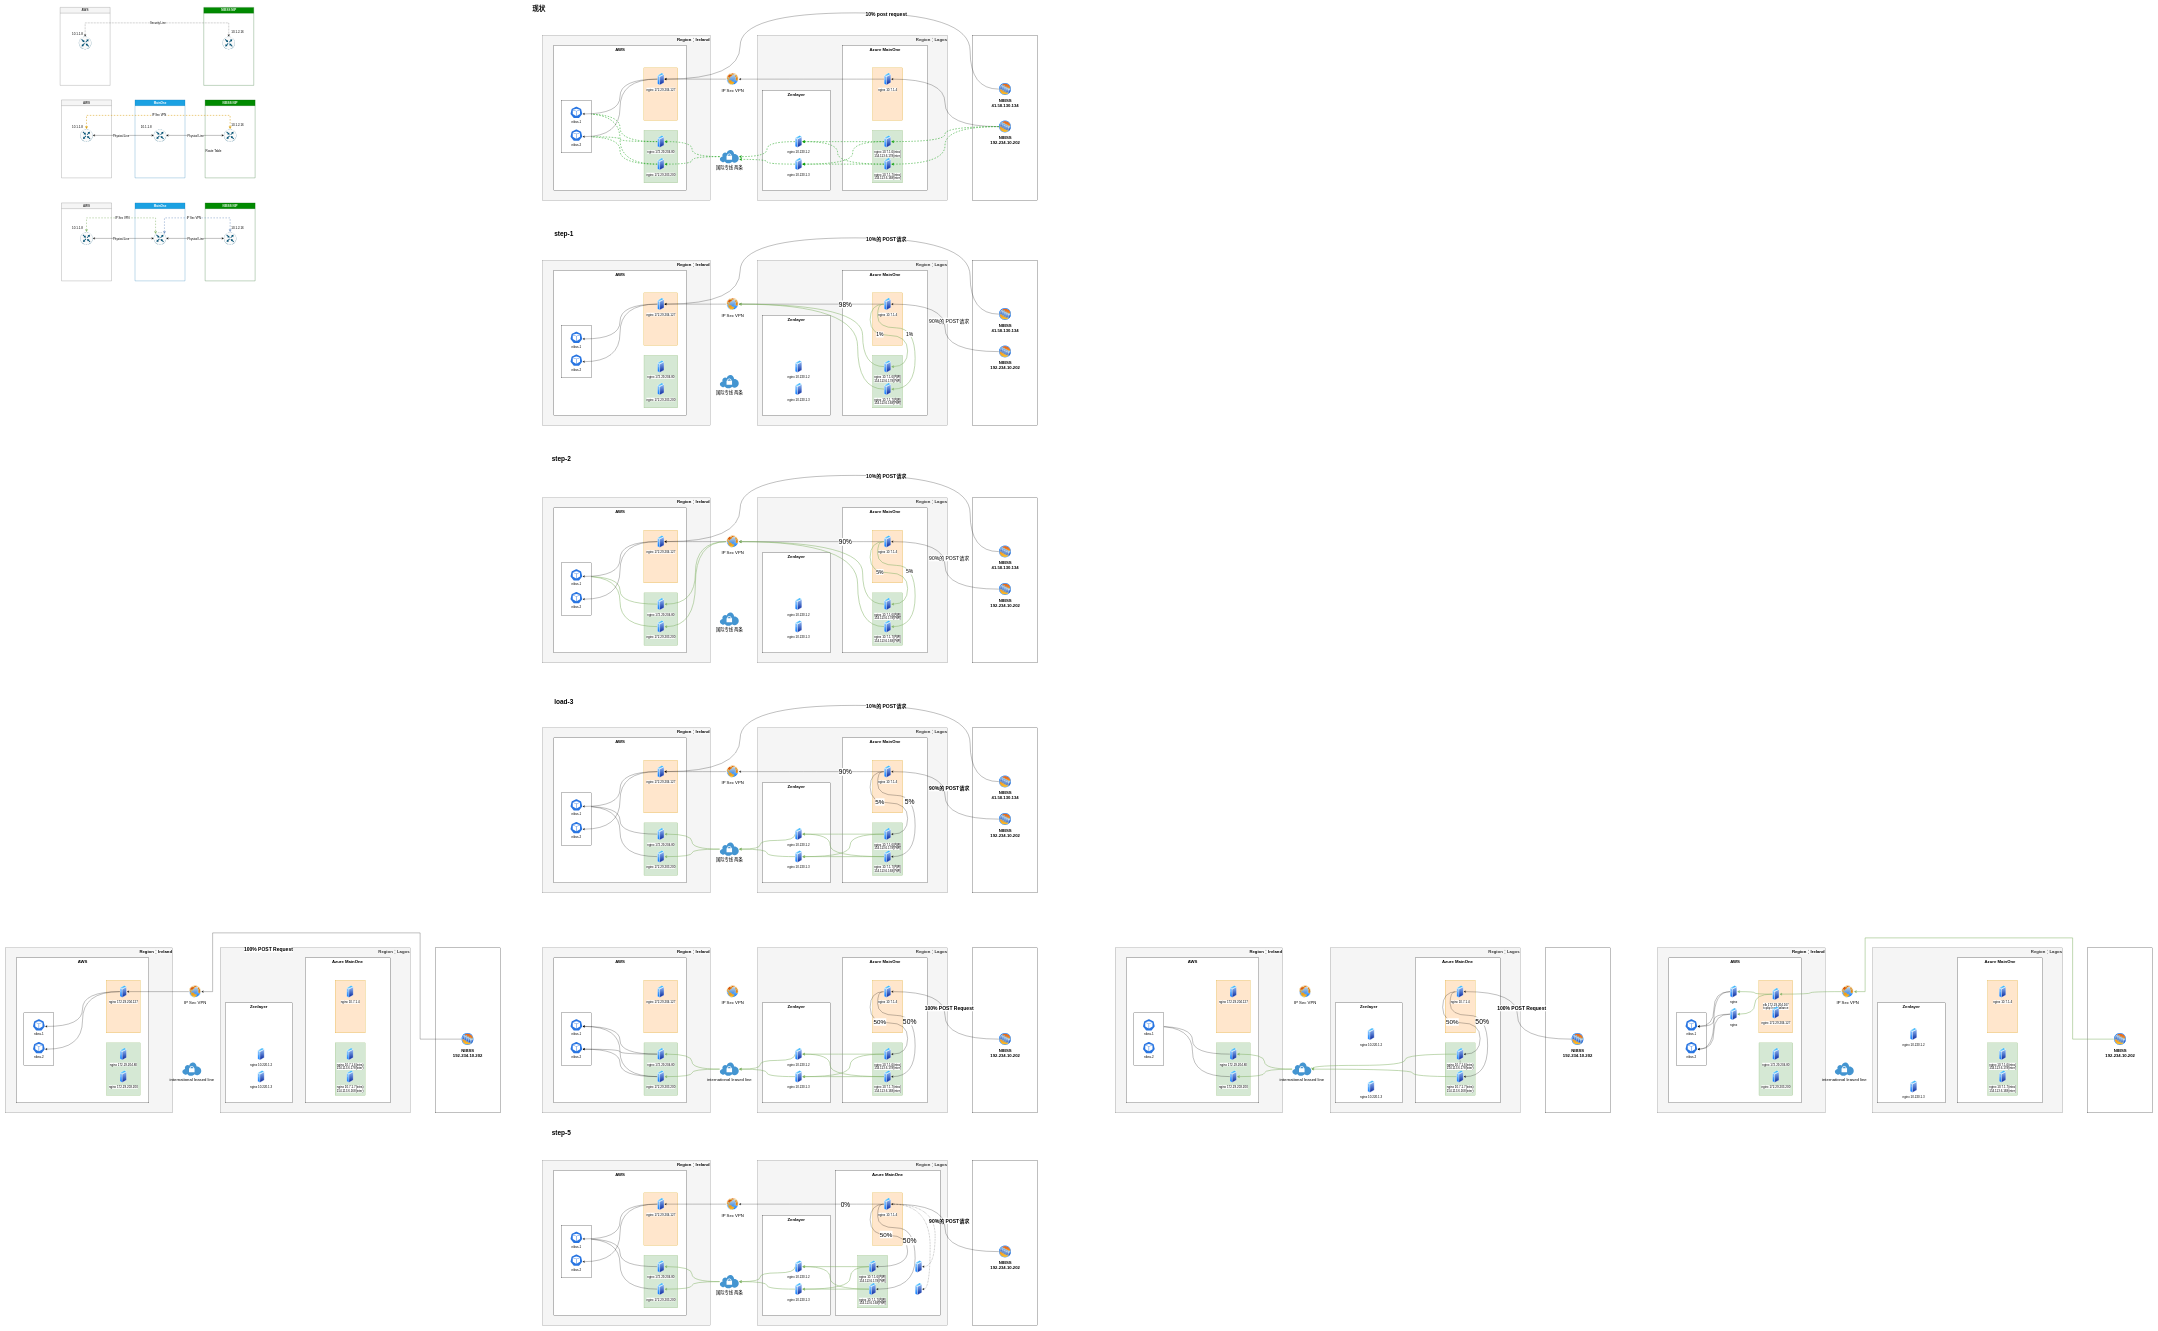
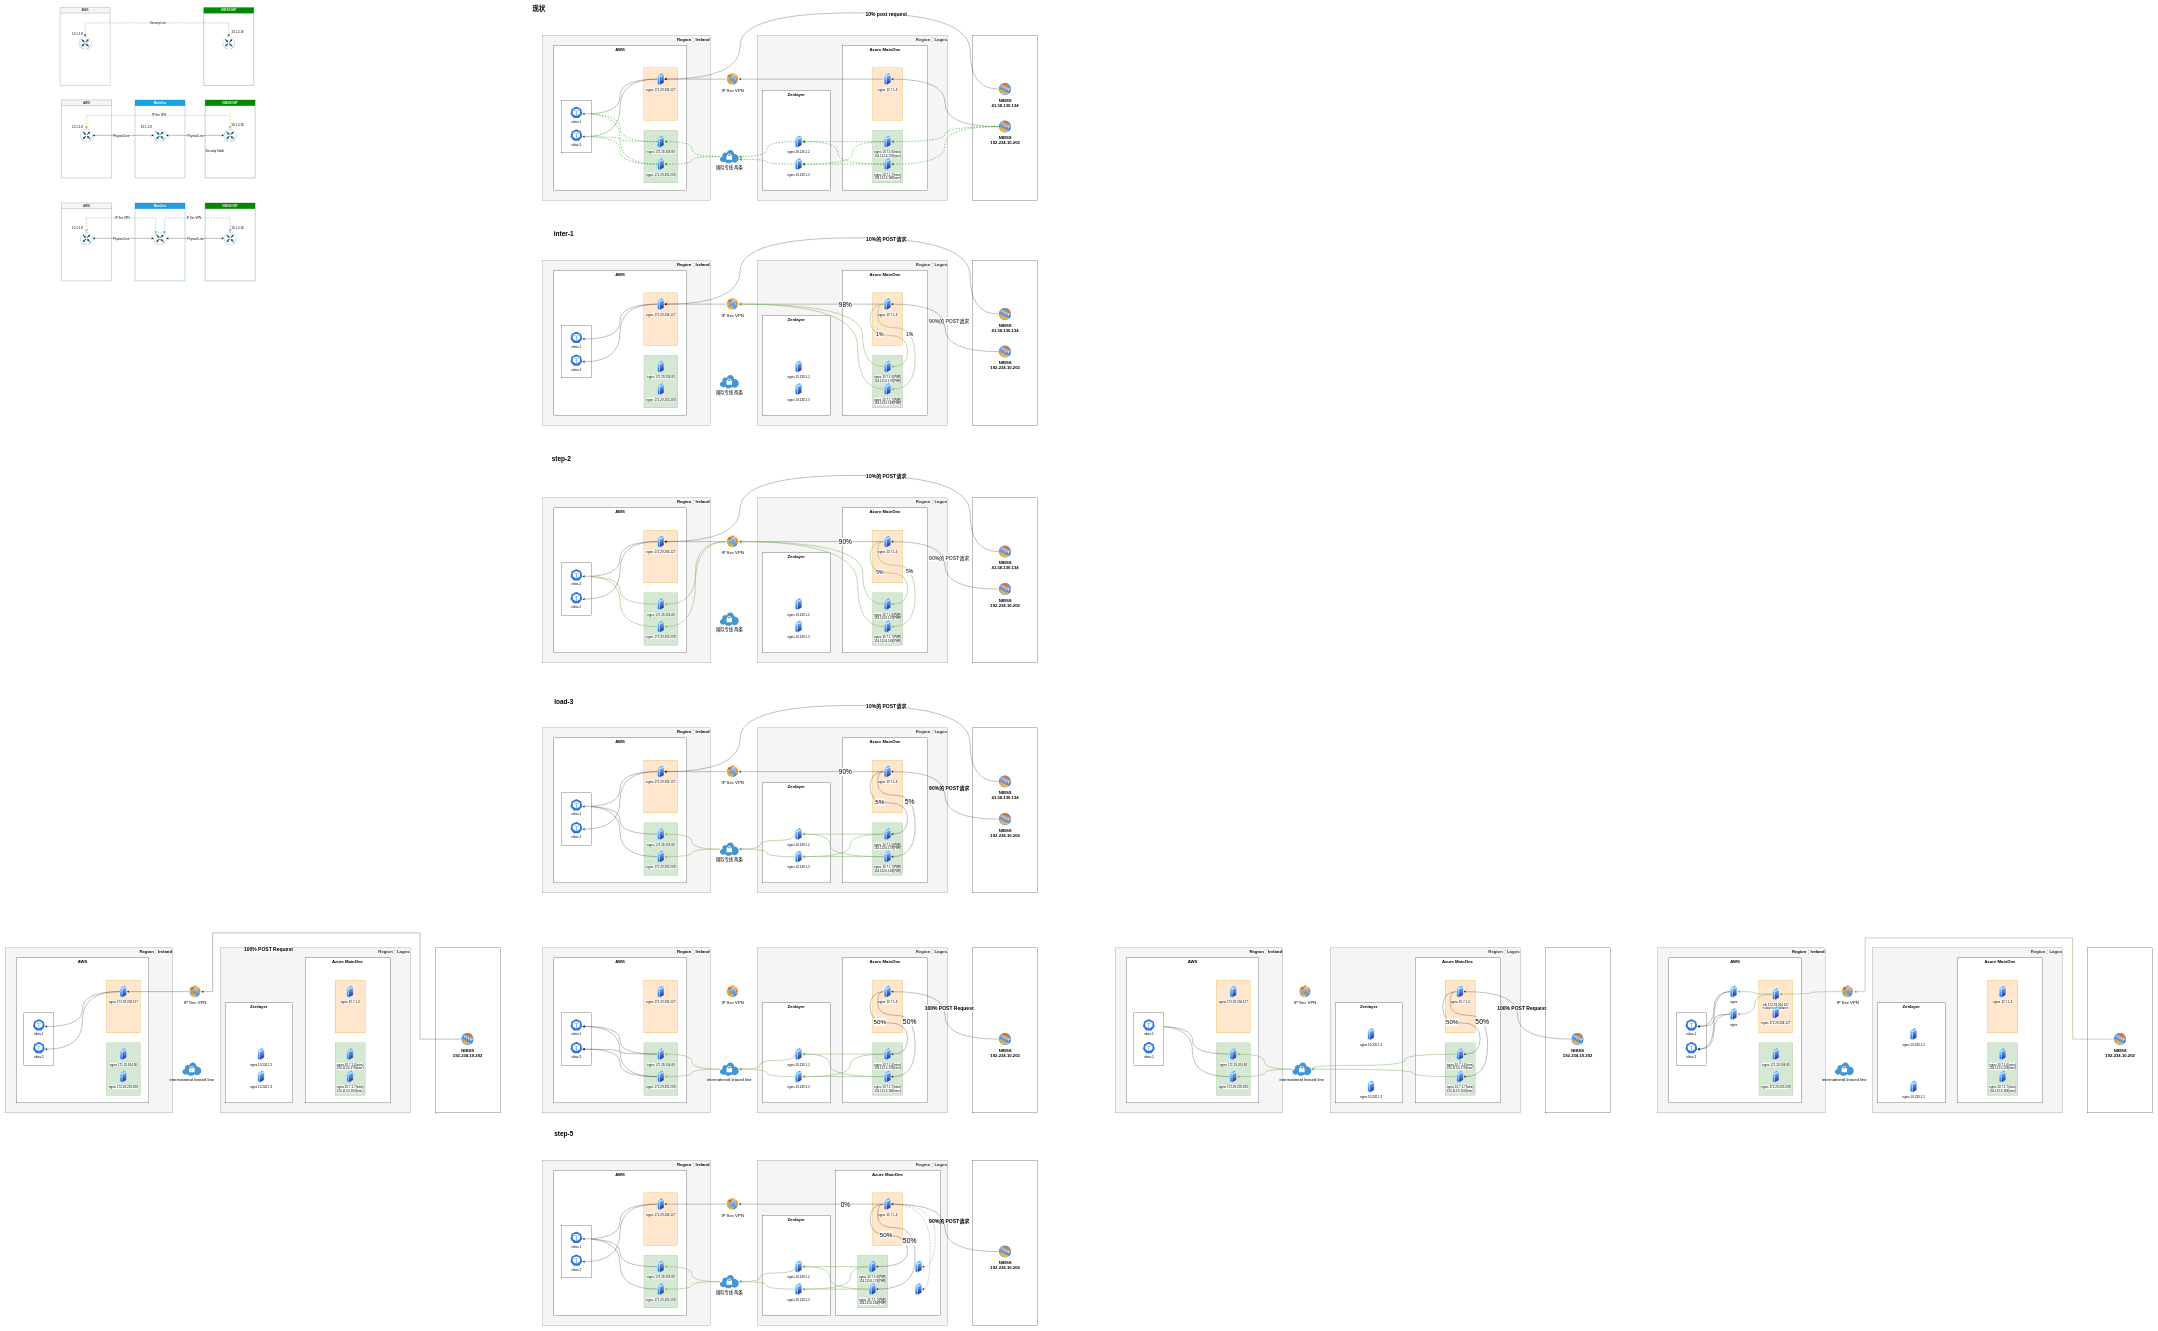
(214, 151) -> (216, 151)
(564, 234) -> (564, 234)
(561, 1133) -> (564, 1134)
